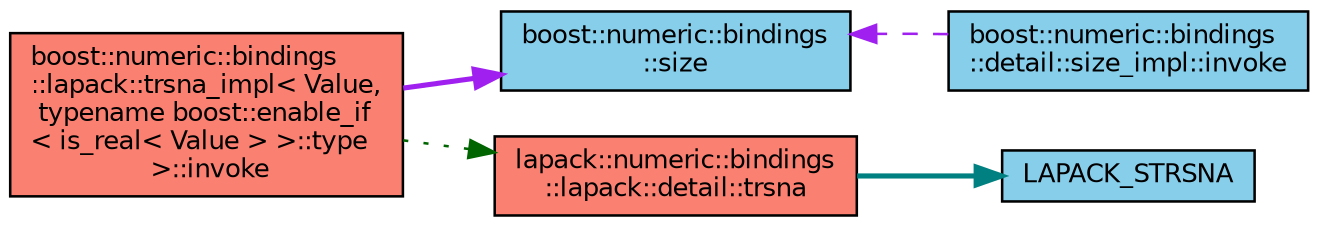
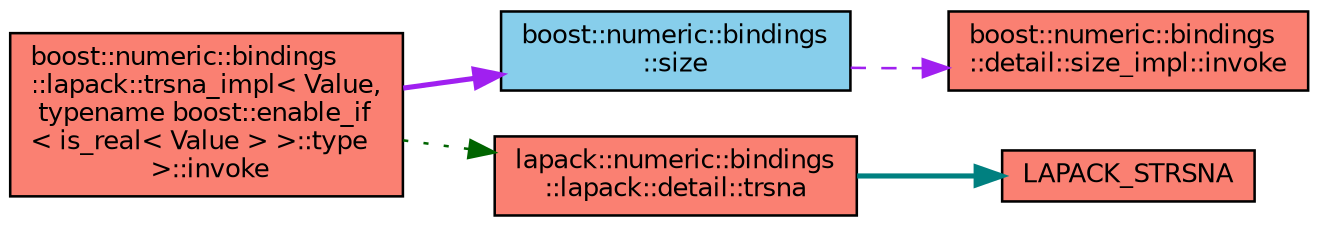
(912, 34) -> (887, 68)
(1128, 51) -> (1128, 51)
(1128, 176) -> (1128, 176)
